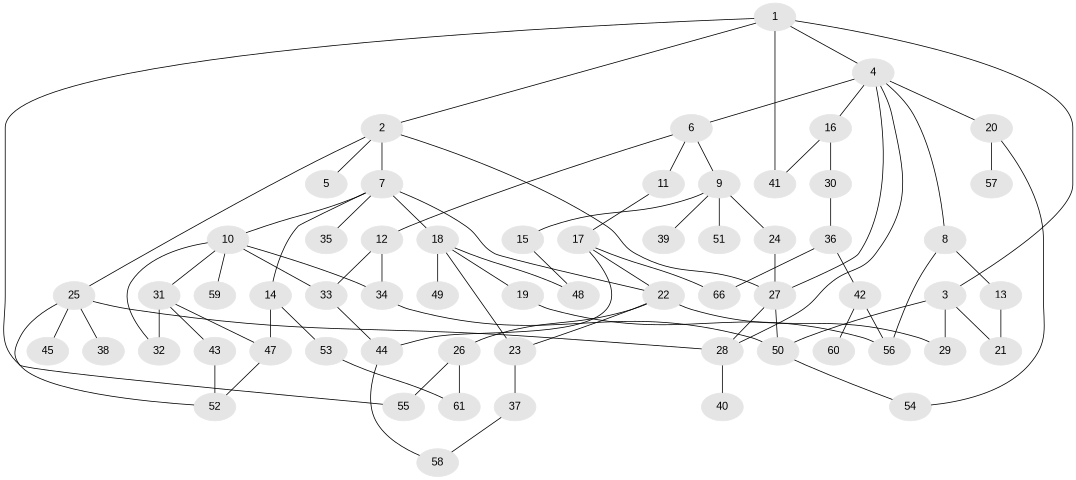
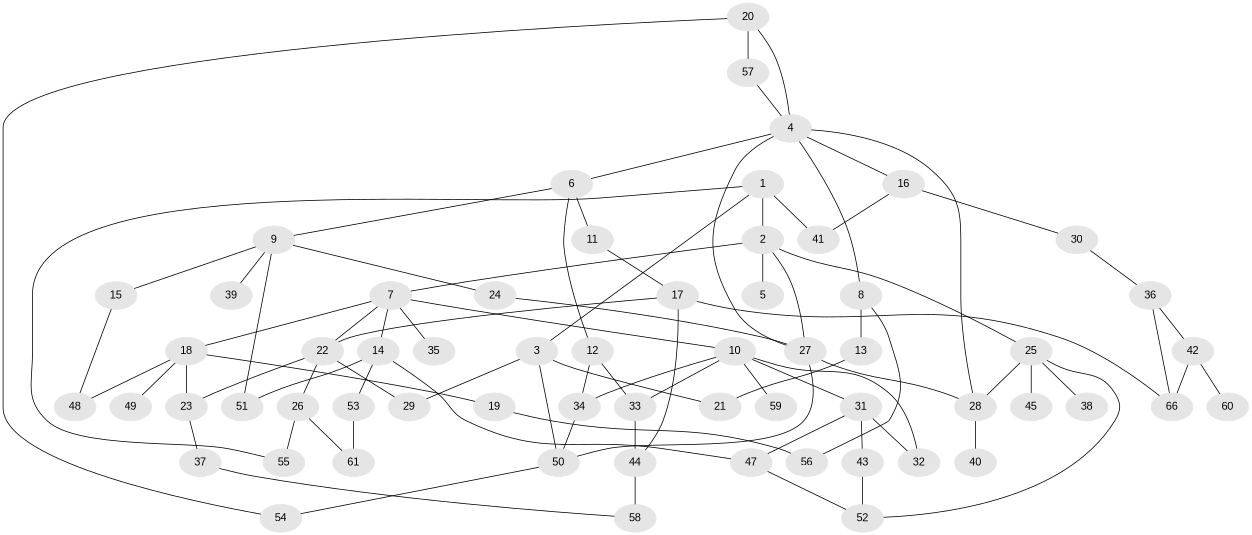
(824, 45) -> (769, 101)
(874, 323) -> (1183, 379)
none -> (318, 377)
